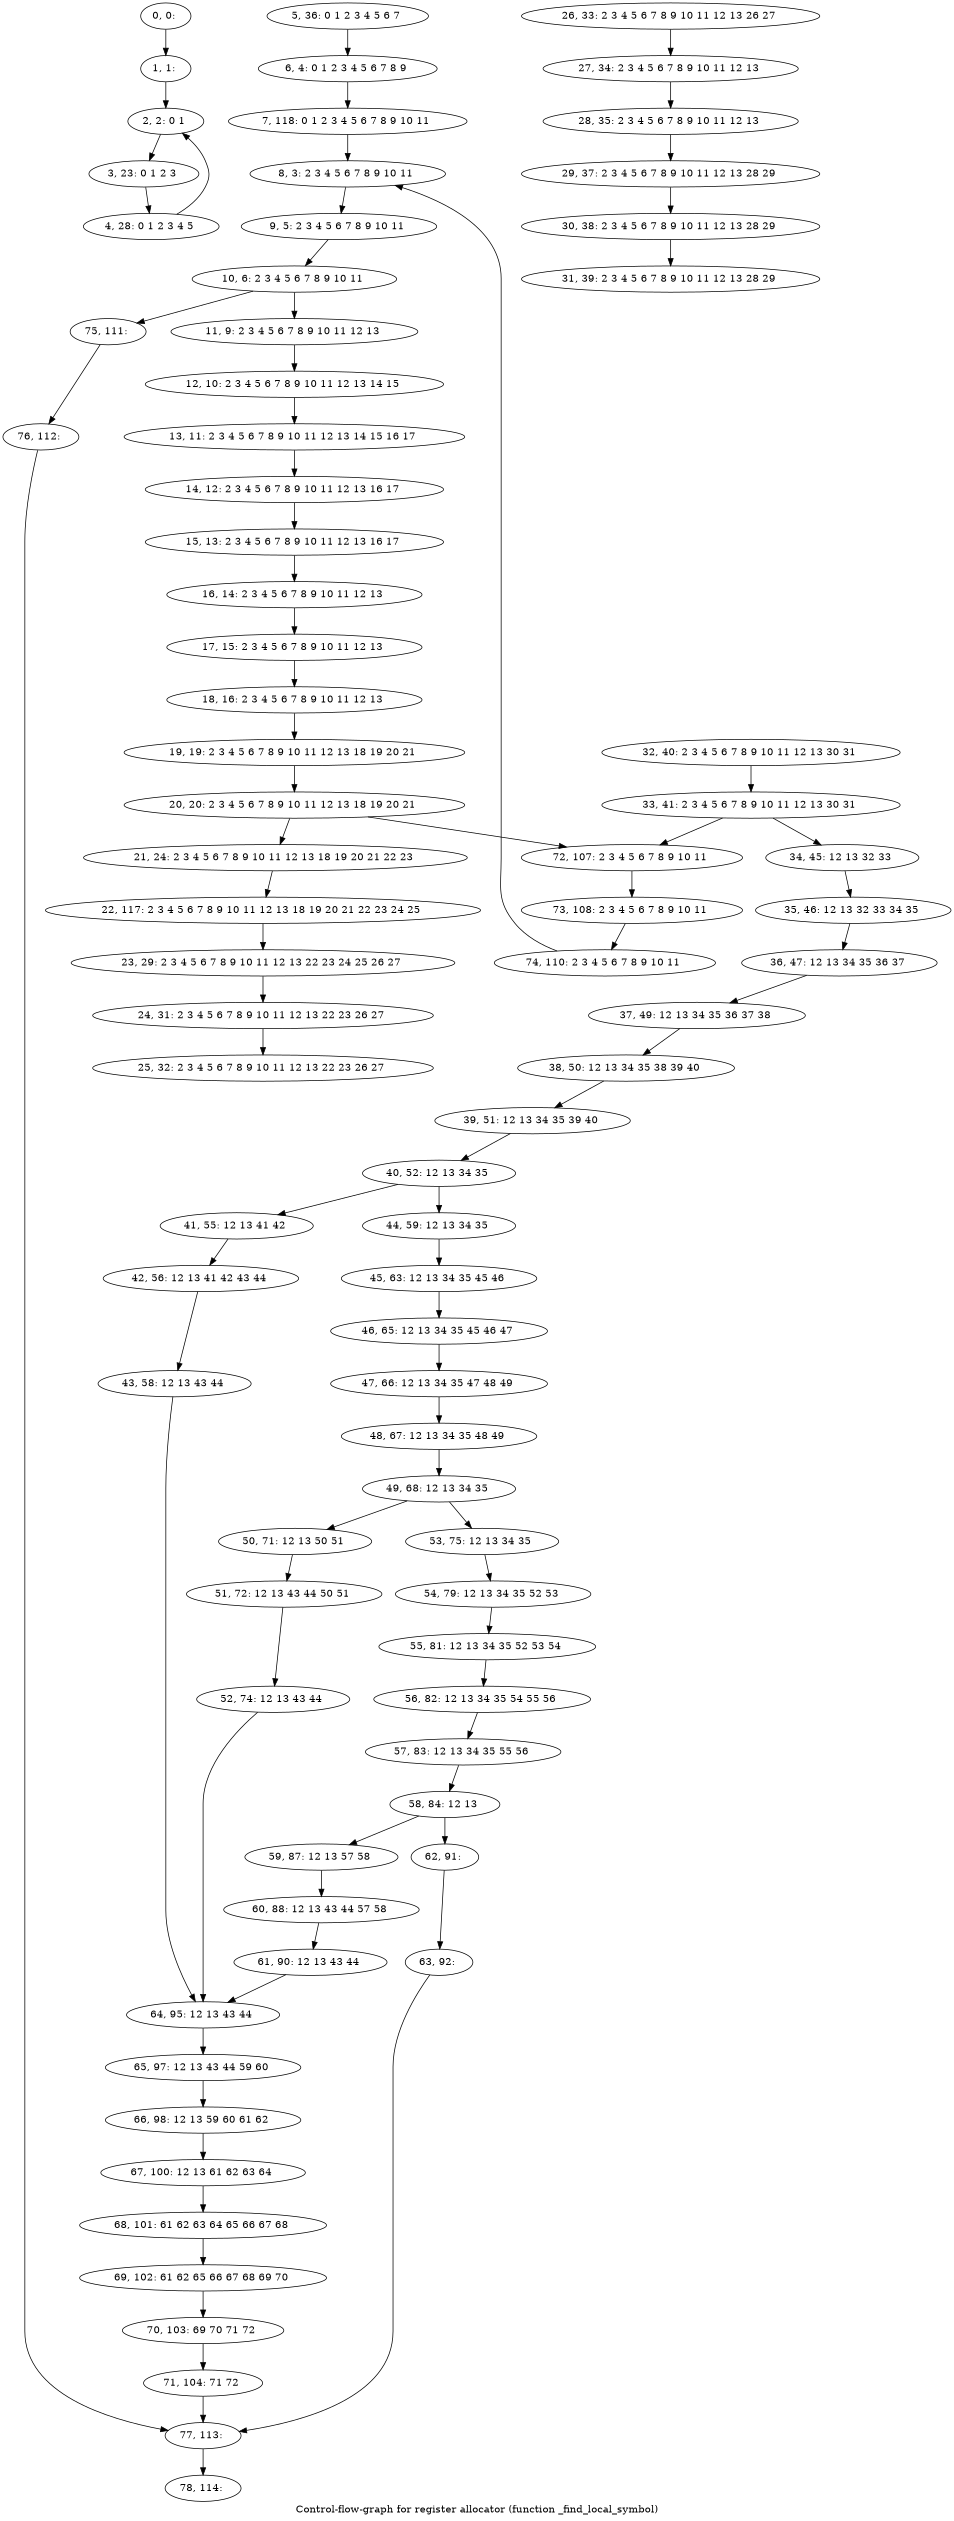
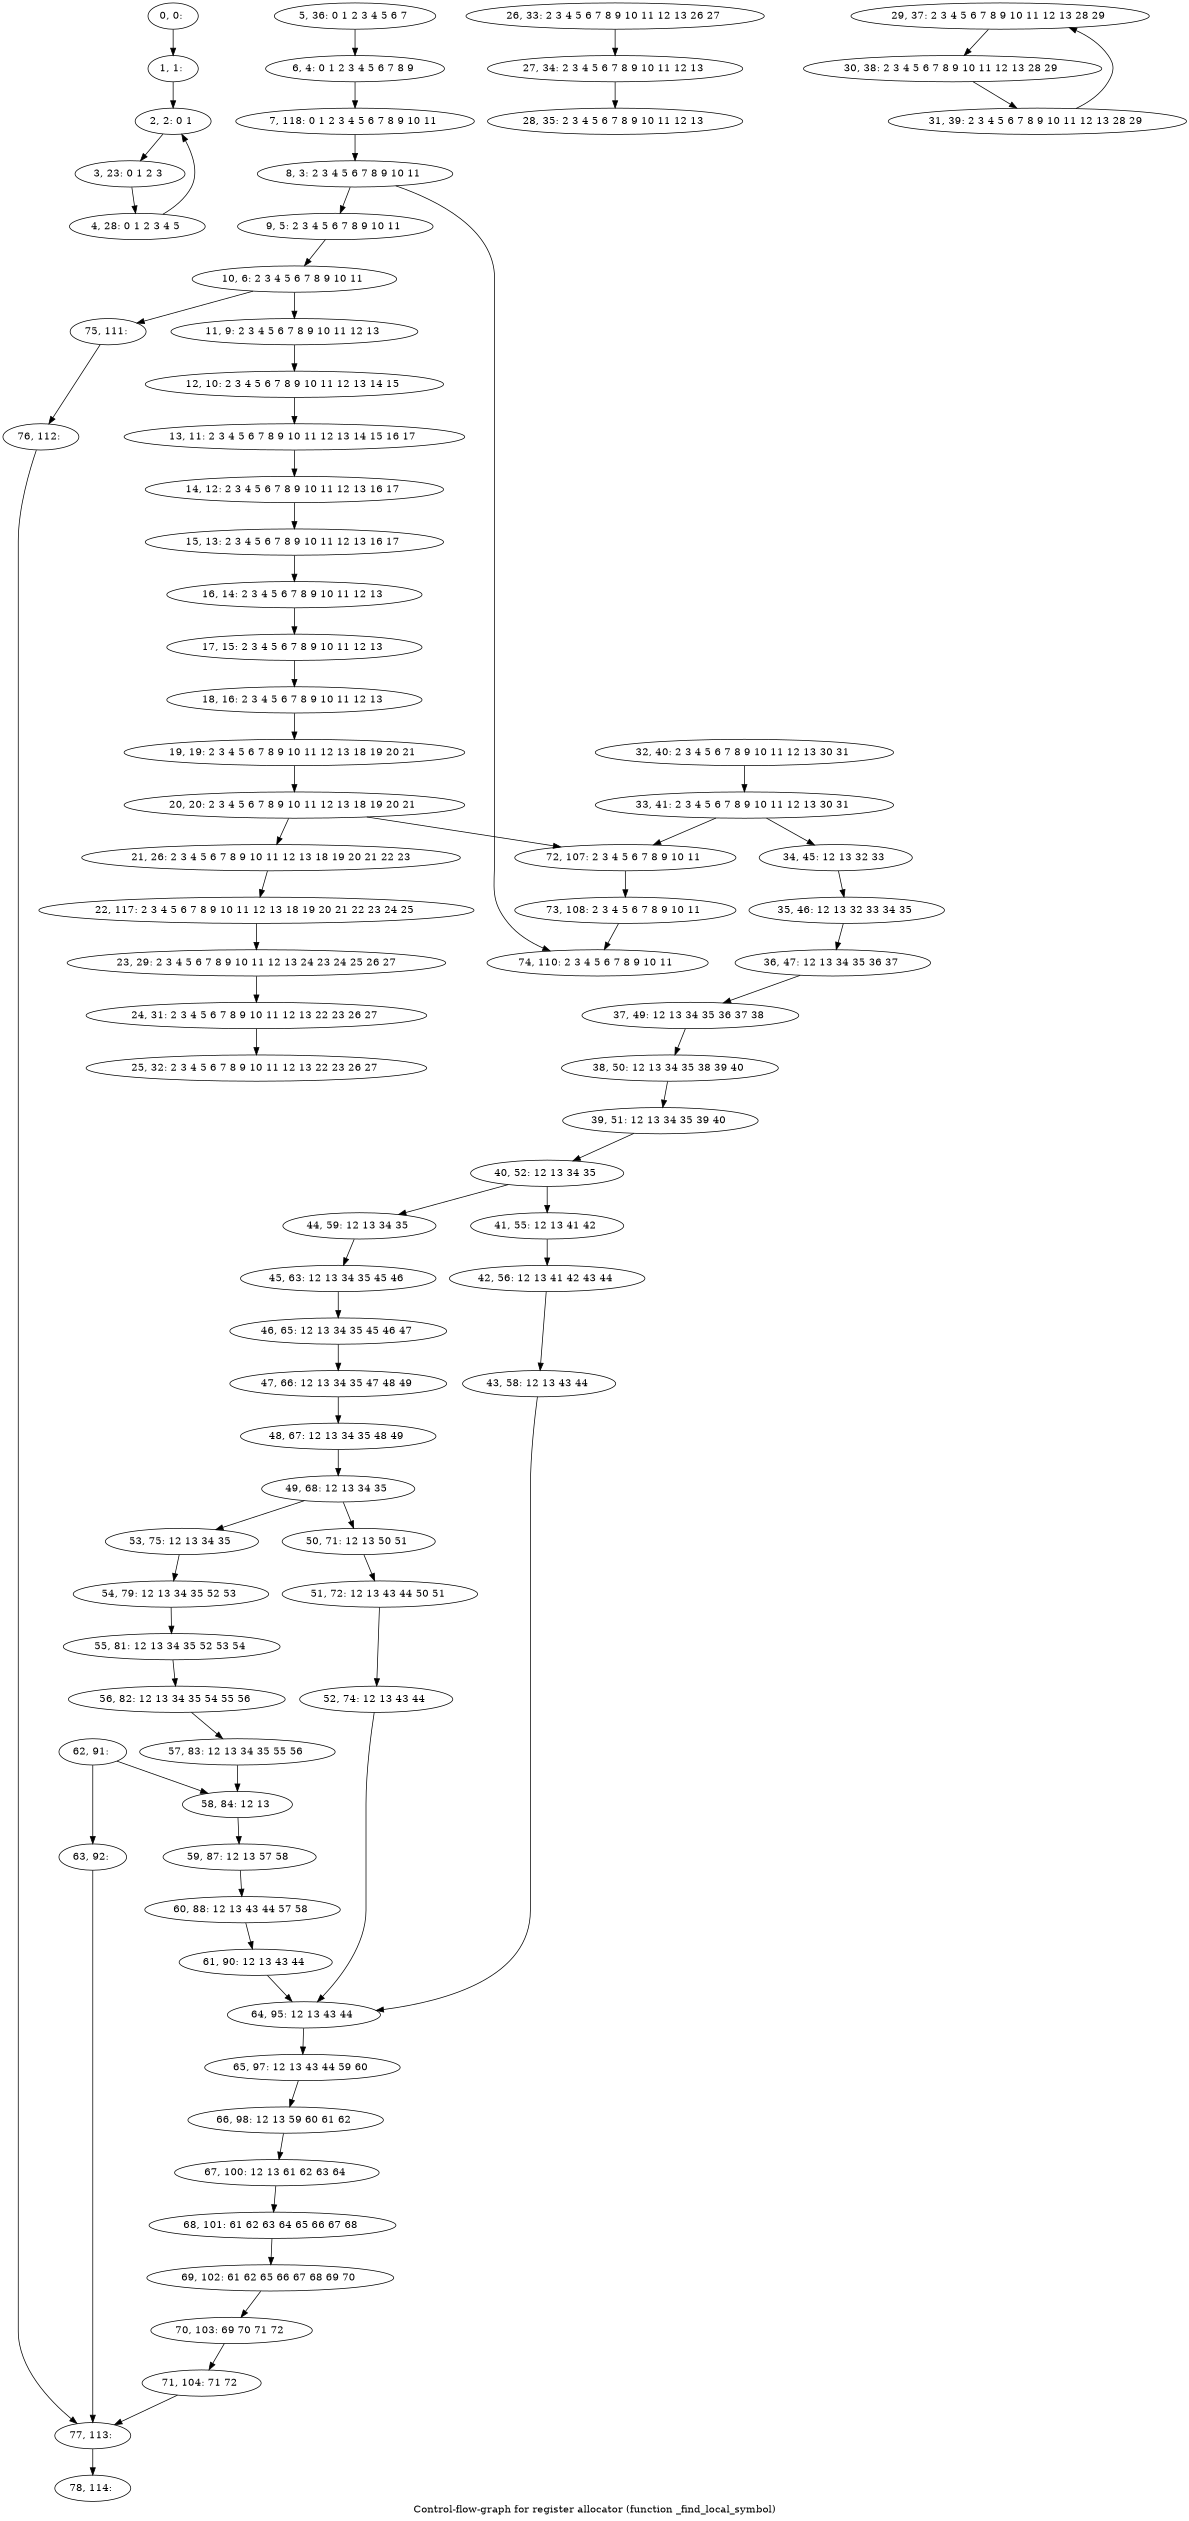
(671, 144) -> (1113, 69)
(501, 557) -> (495, 552)
(275, 858) -> (271, 858)
(263, 963) -> (256, 963)
(445, 1827) -> (159, 1776)
